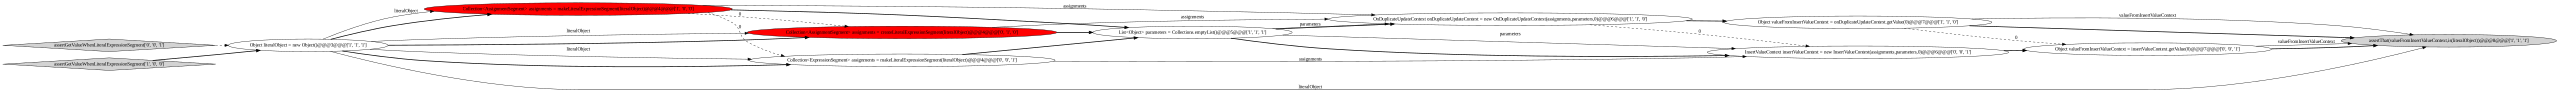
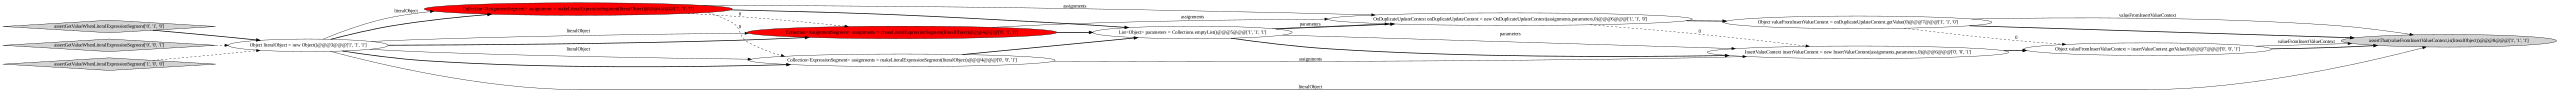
none -> (109, 26)
(205, 56) -> (205, 56)
